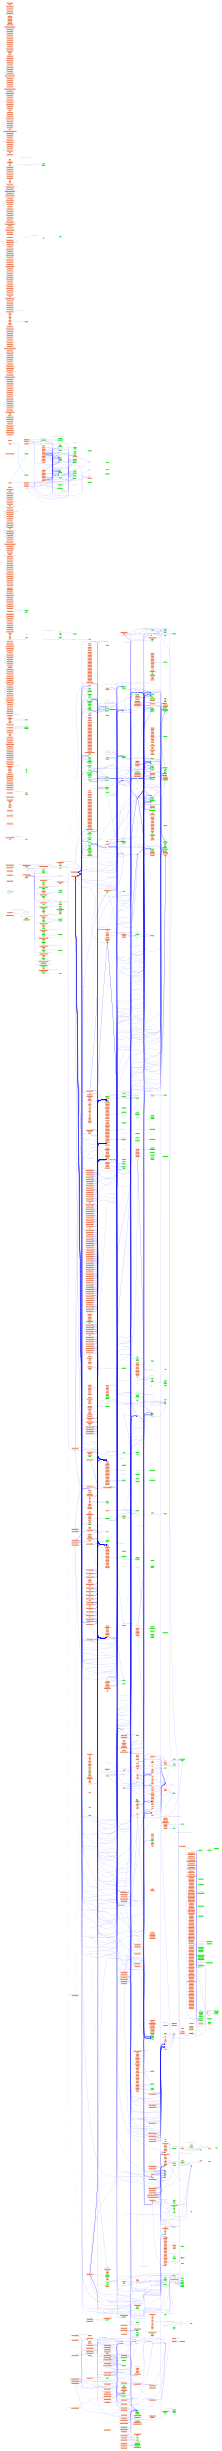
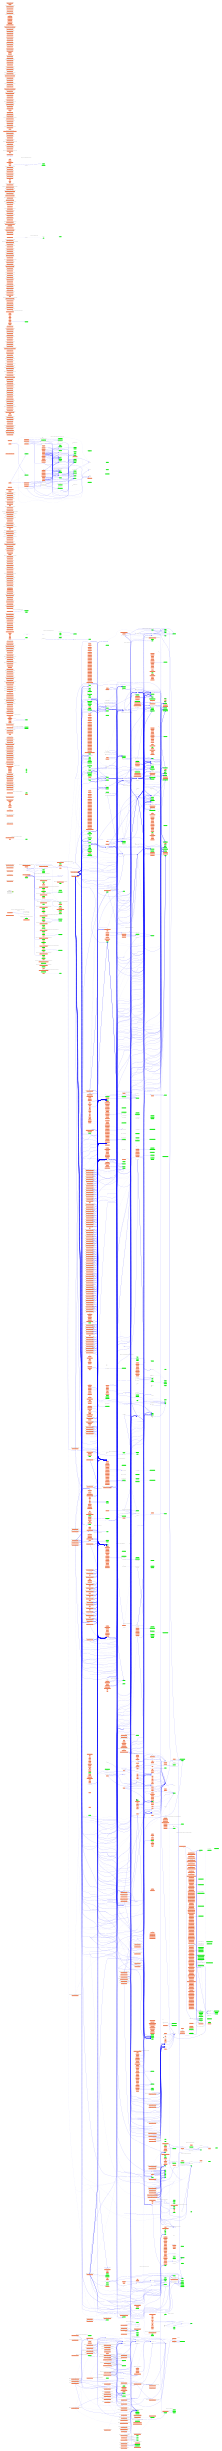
(10, 736) -> none
